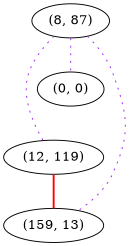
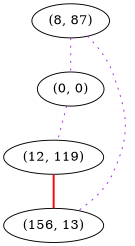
(26, 86) -> (62, 123)
(54, 225) -> (54, 225)
